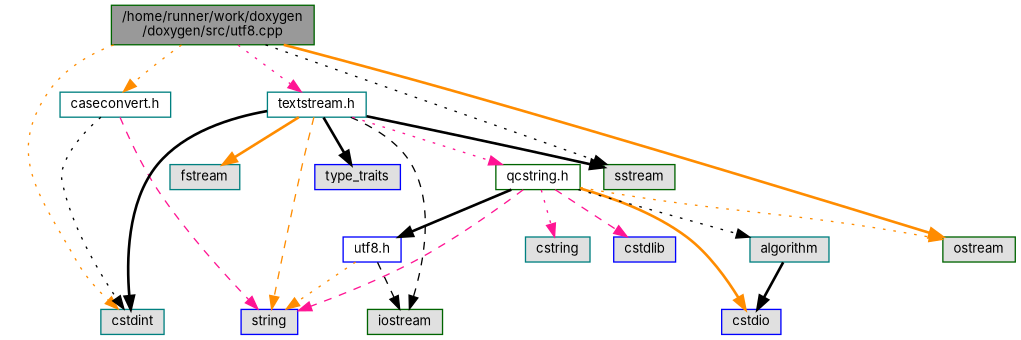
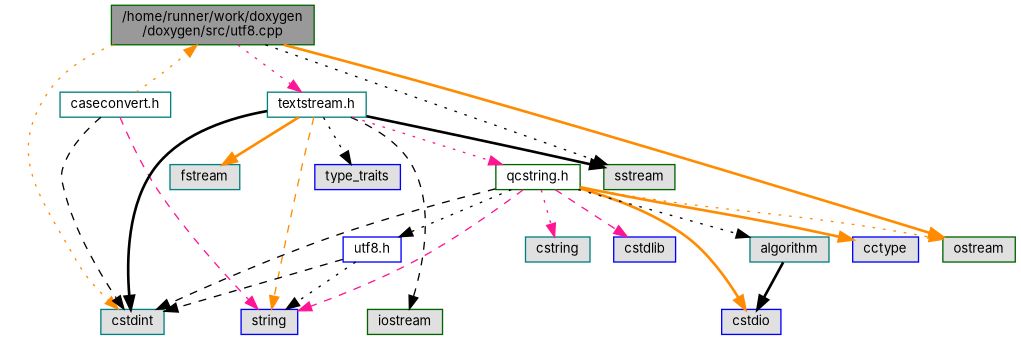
(157, 63) -> (162, 73)
(334, 135) -> (334, 135)
(69, 206) -> (69, 206)
(462, 211) -> (462, 211)
none -> (329, 238)
none -> (886, 250)
(327, 282) -> (327, 282)
(388, 284) -> (260, 283)
